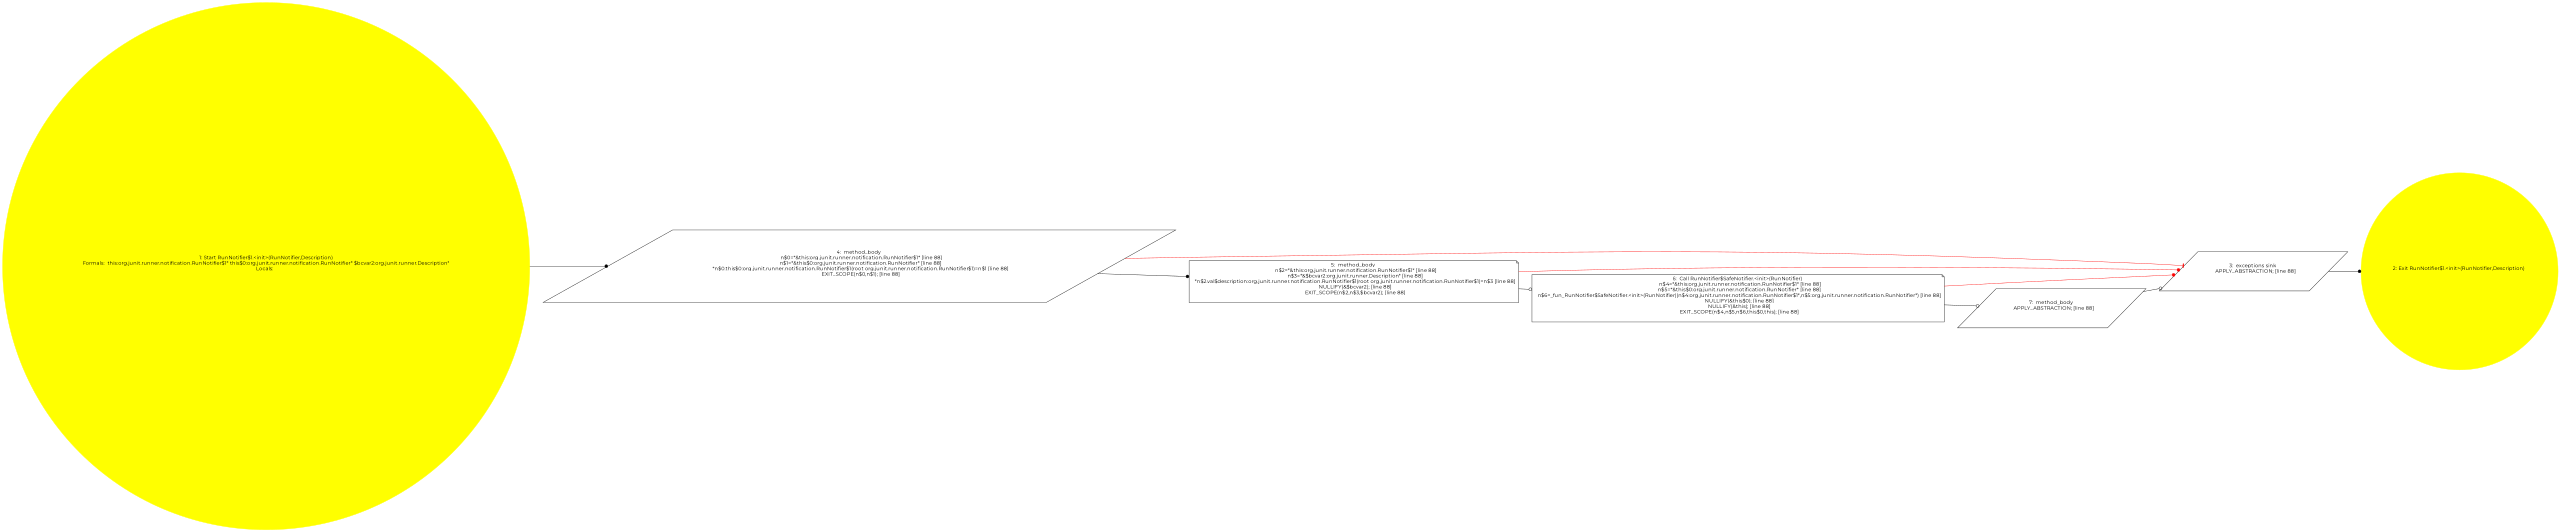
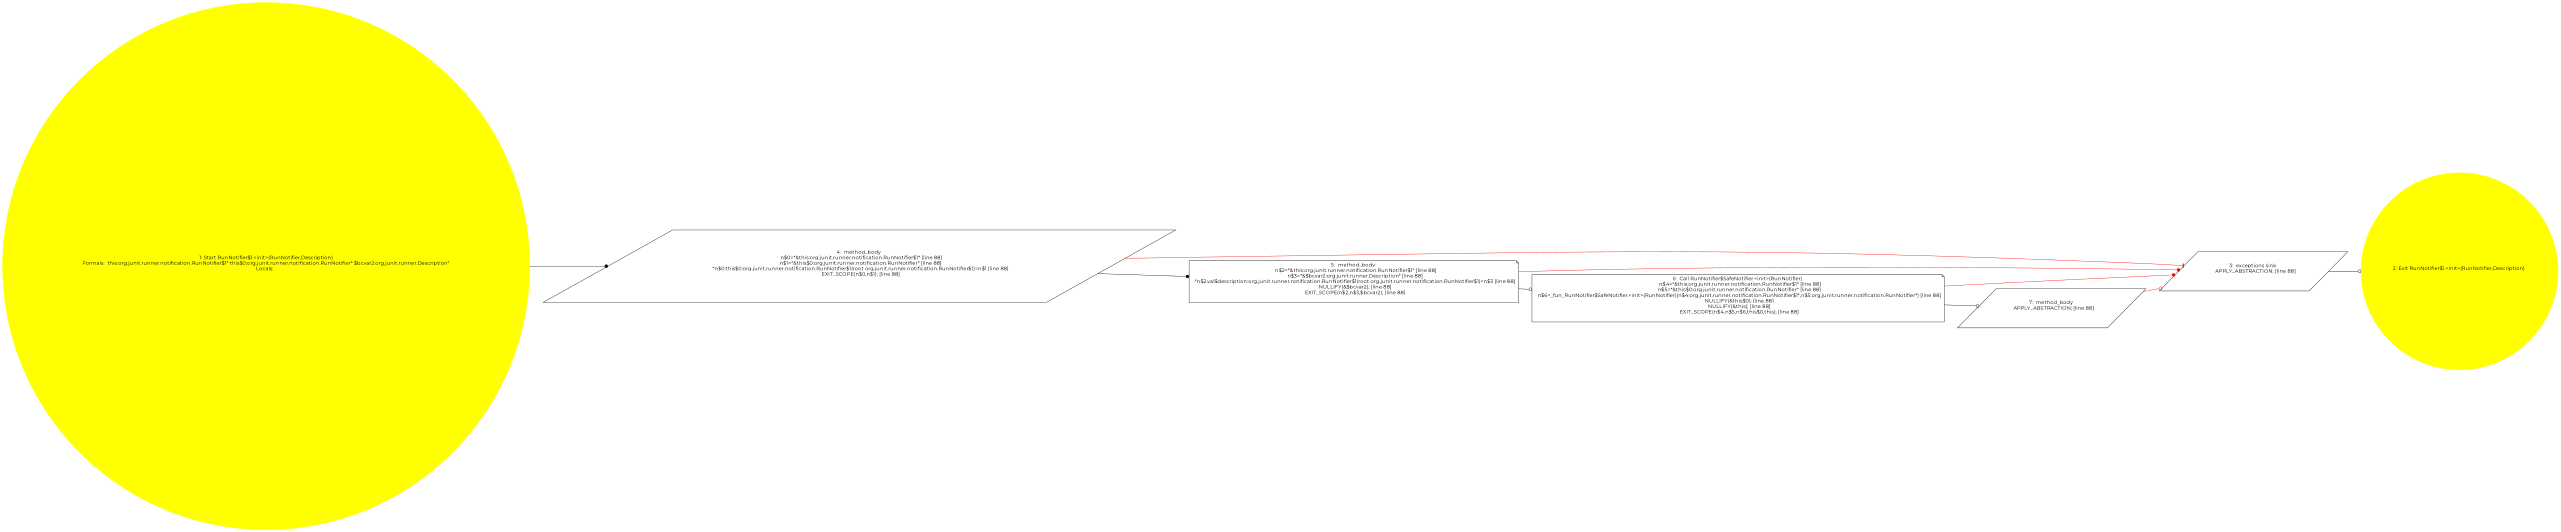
(2343, 271) -> (2343, 271)
(2151, 290) -> (2151, 290)
